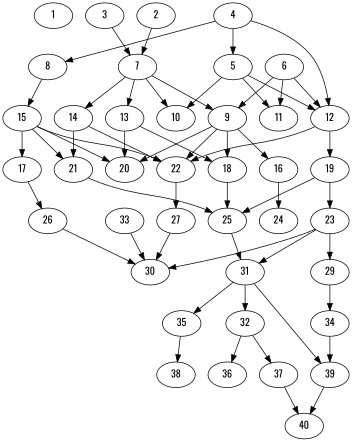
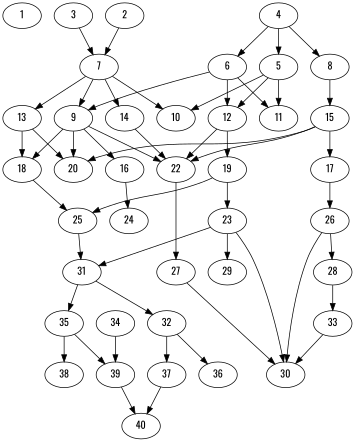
(303, 47) -> (256, 39)
(73, 170) -> none
none -> (333, 272)
(330, 294) -> none
(285, 321) -> (87, 347)
